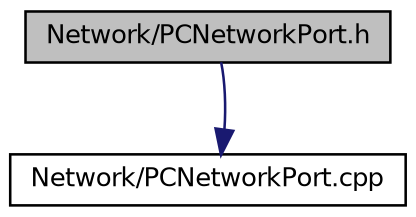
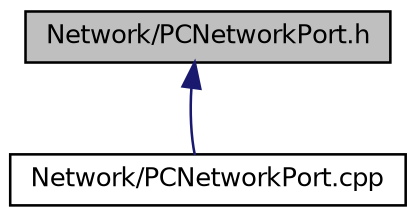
(225, 96) -> (191, 121)
